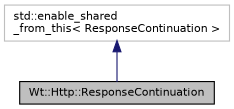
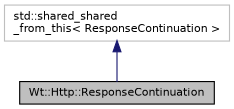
(117, 23) -> (117, 23)
